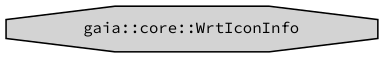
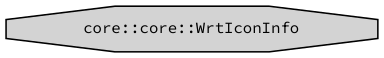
(192, 29) -> (192, 29)
